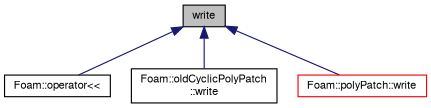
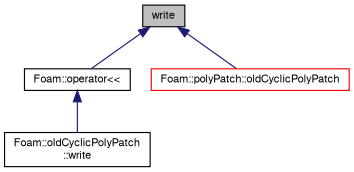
(204, 54) -> (77, 117)
(362, 86) -> (250, 80)
